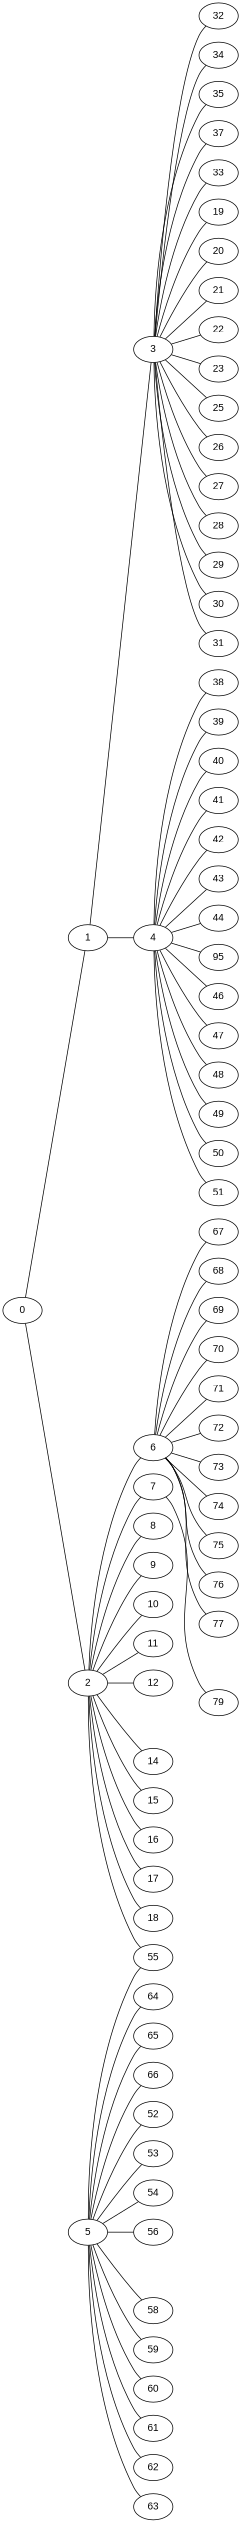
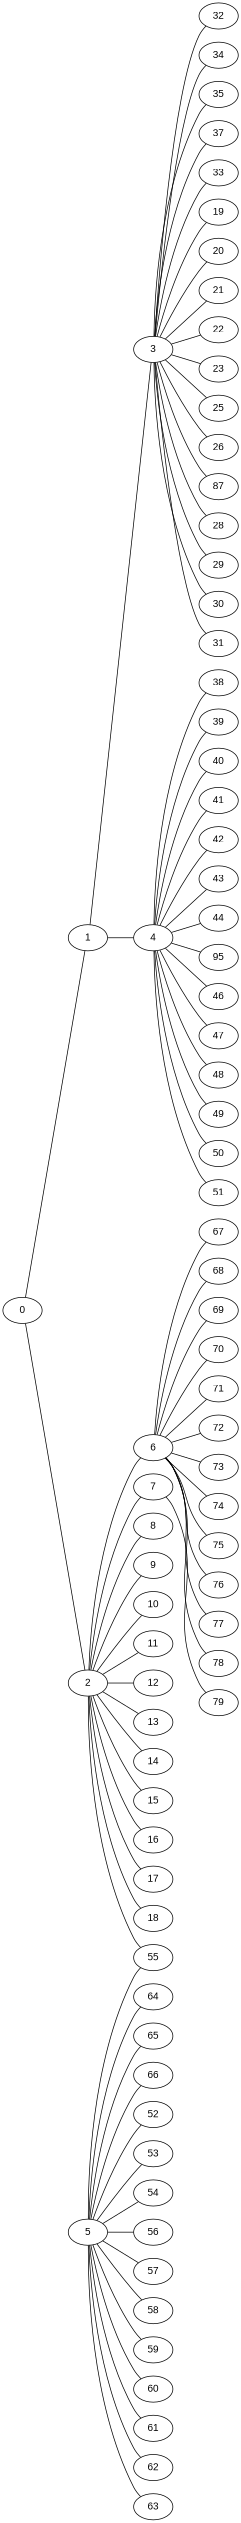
(219, 487) -> (219, 487)
none -> (219, 1663)
none -> (153, 1722)
none -> (153, 2271)
